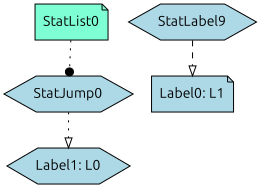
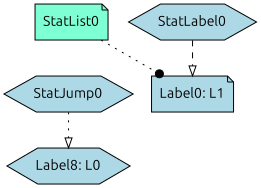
(193, 22) -> (193, 22)
(70, 54) -> (128, 56)
(69, 166) -> (69, 166)
